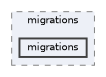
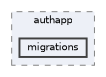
(53, 21) -> (53, 21)
